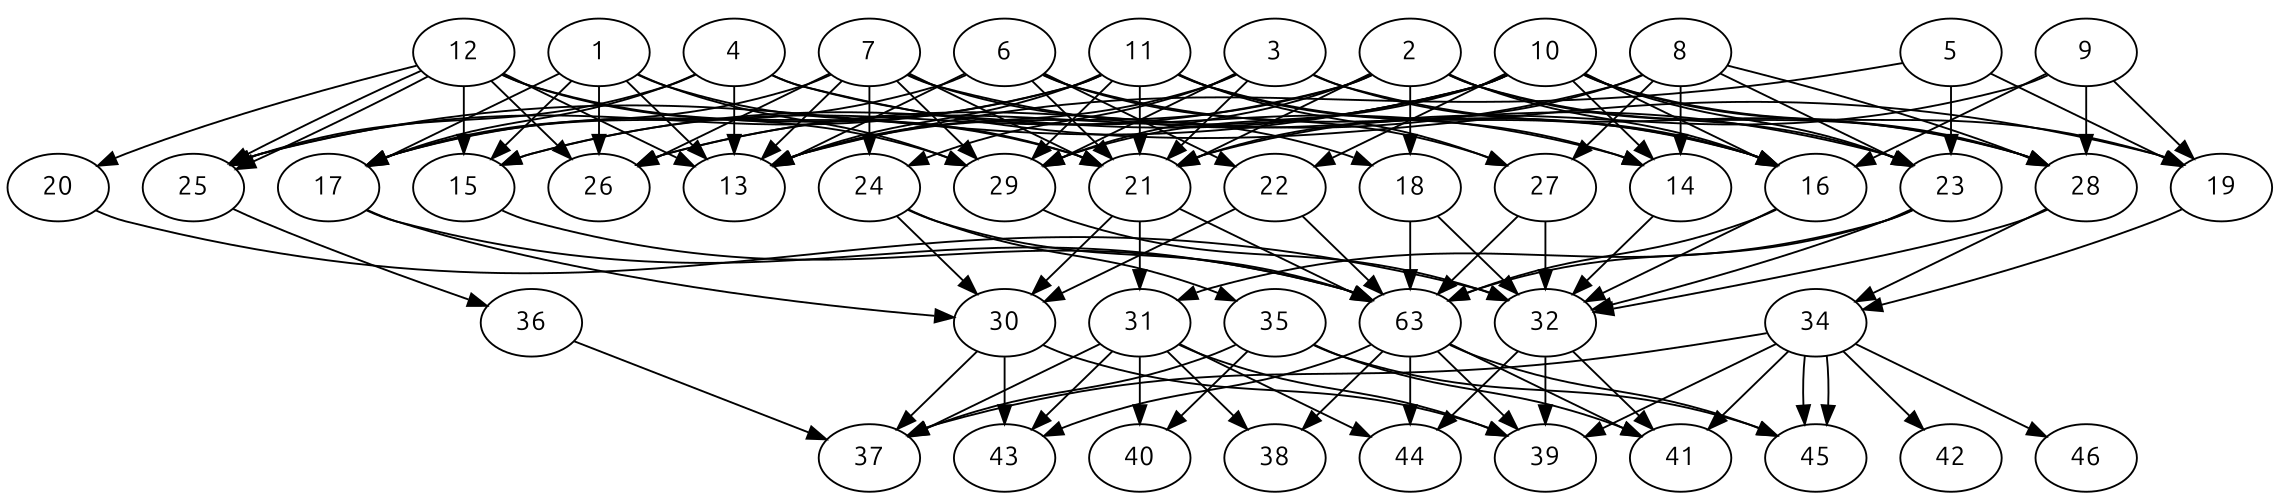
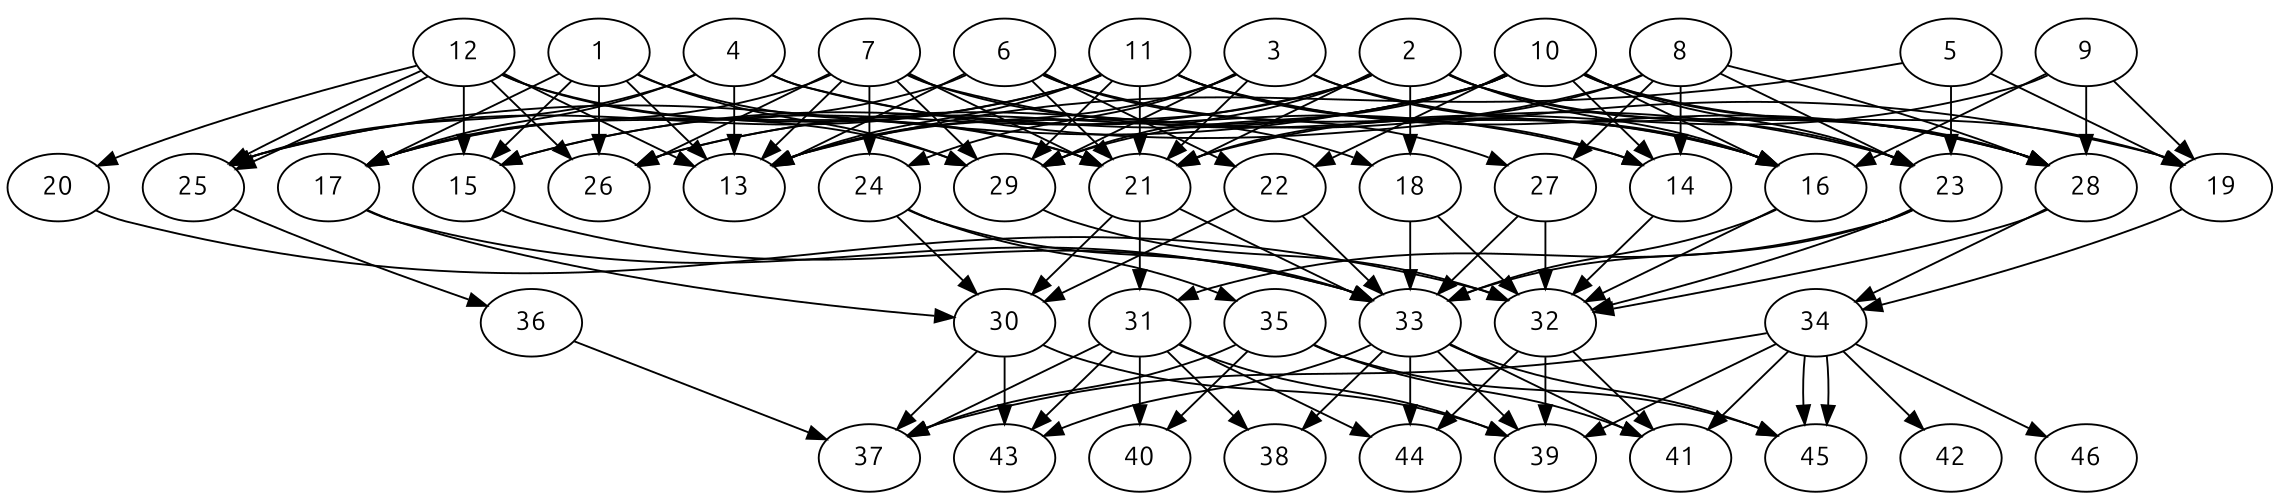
(1333, 118) -> (1603, 120)
(1410, 323) -> (1410, 323)
